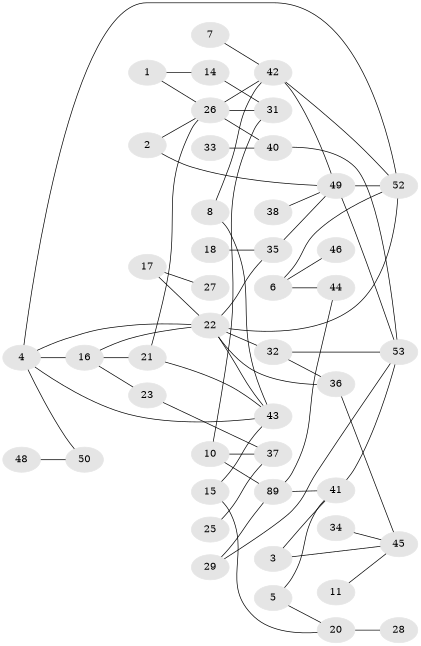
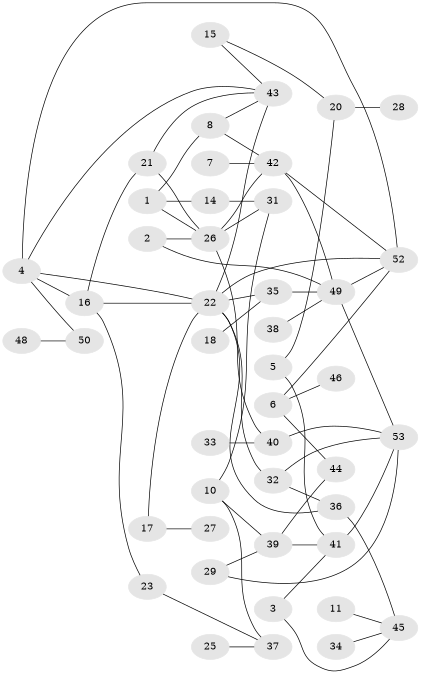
none -> (179, 163)
(273, 492) -> (273, 545)
